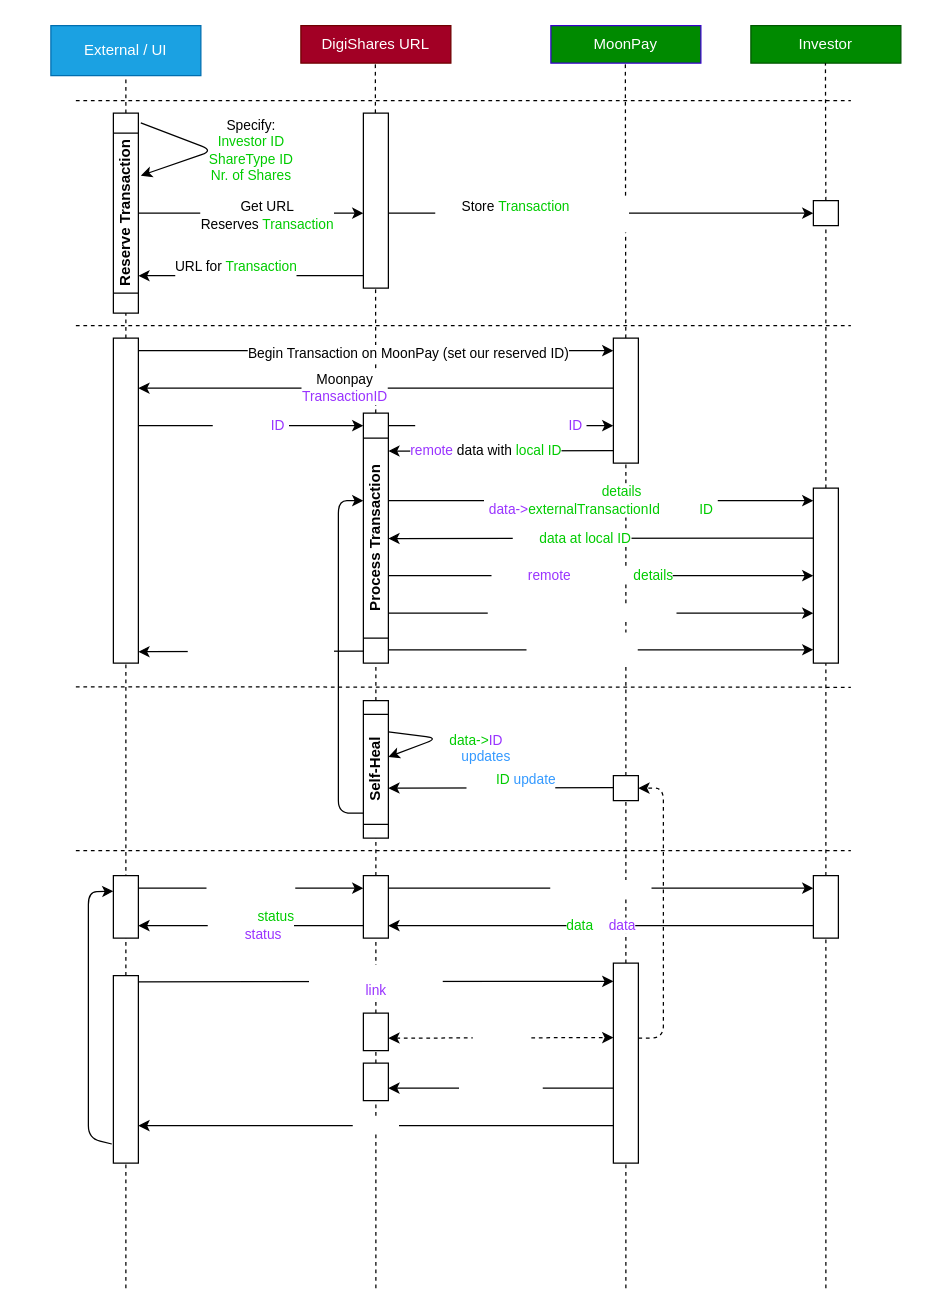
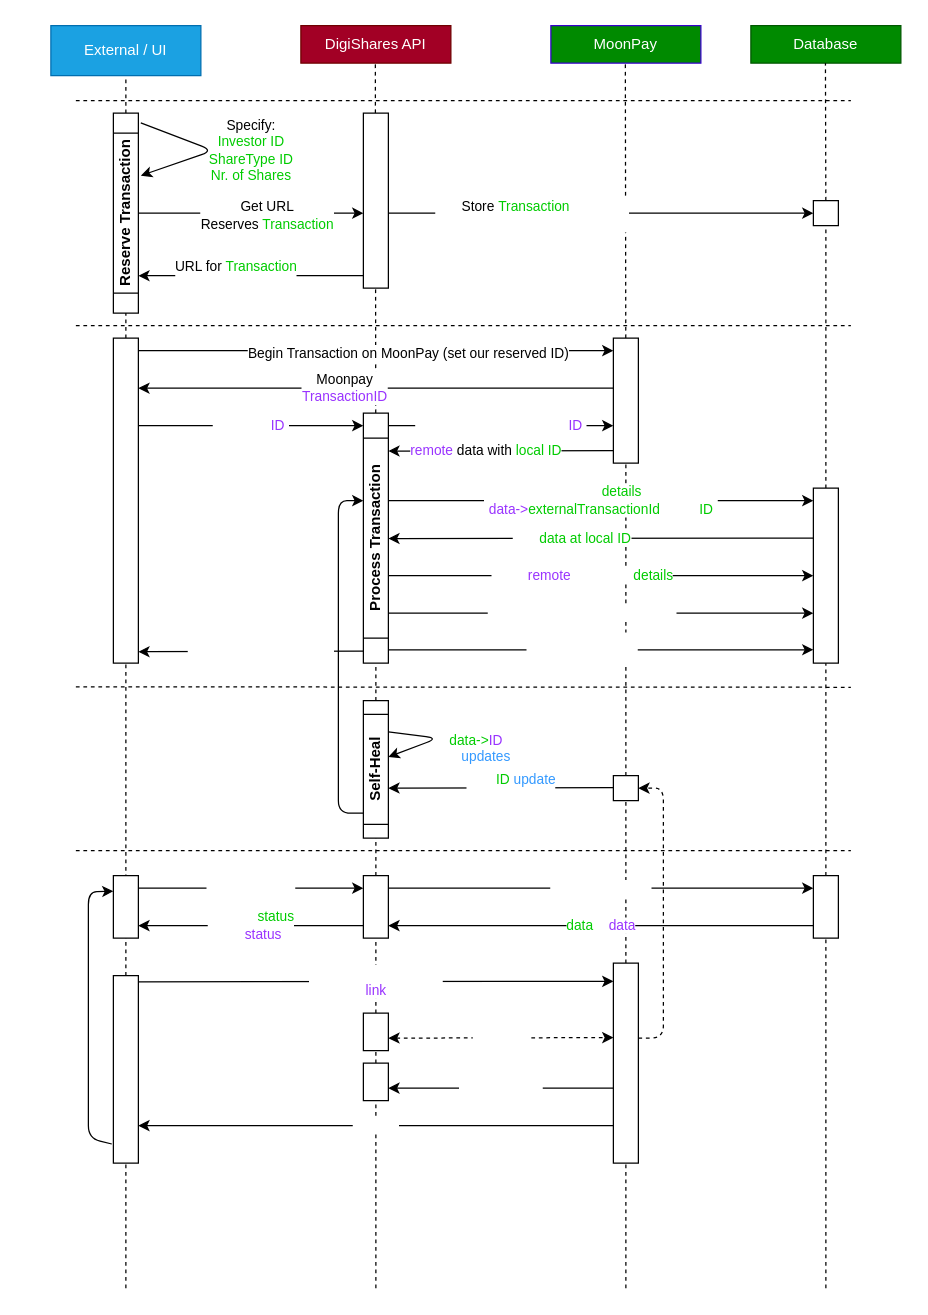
(376, 44) -> (376, 44)
(826, 44) -> (826, 44)
